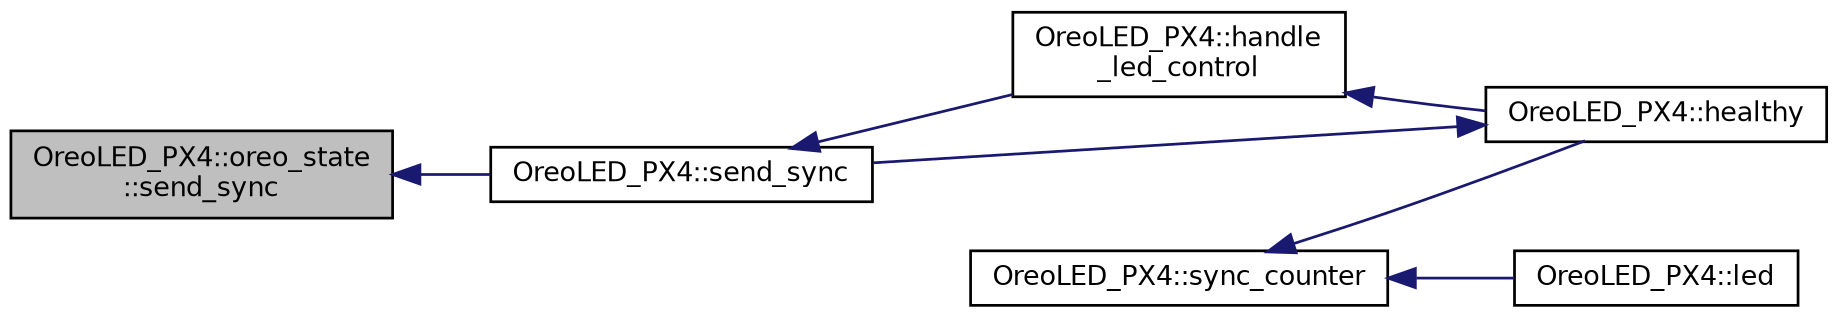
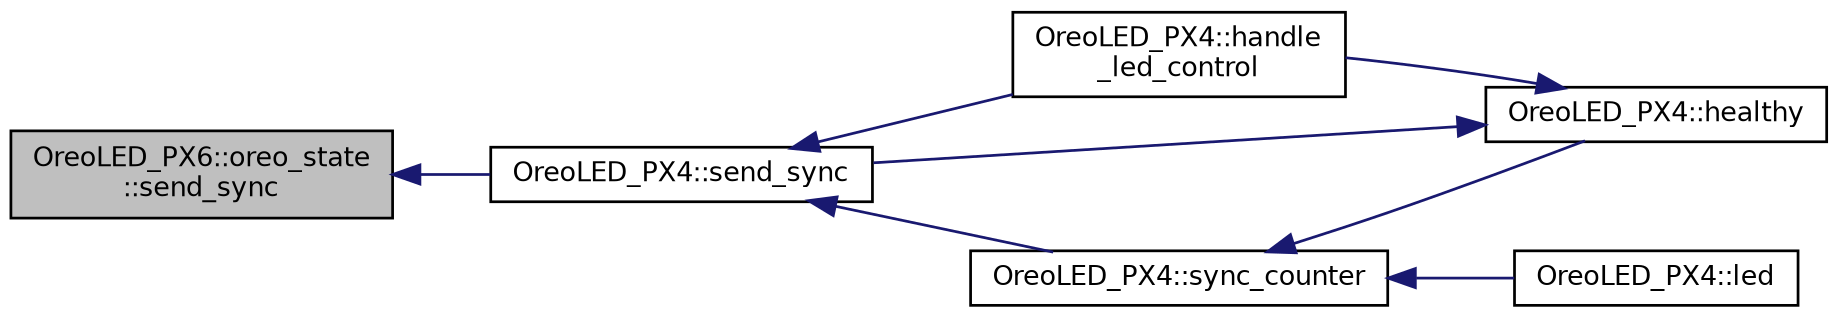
(1429, 104) -> (1442, 69)
(202, 174) -> (202, 174)
none -> (944, 229)
